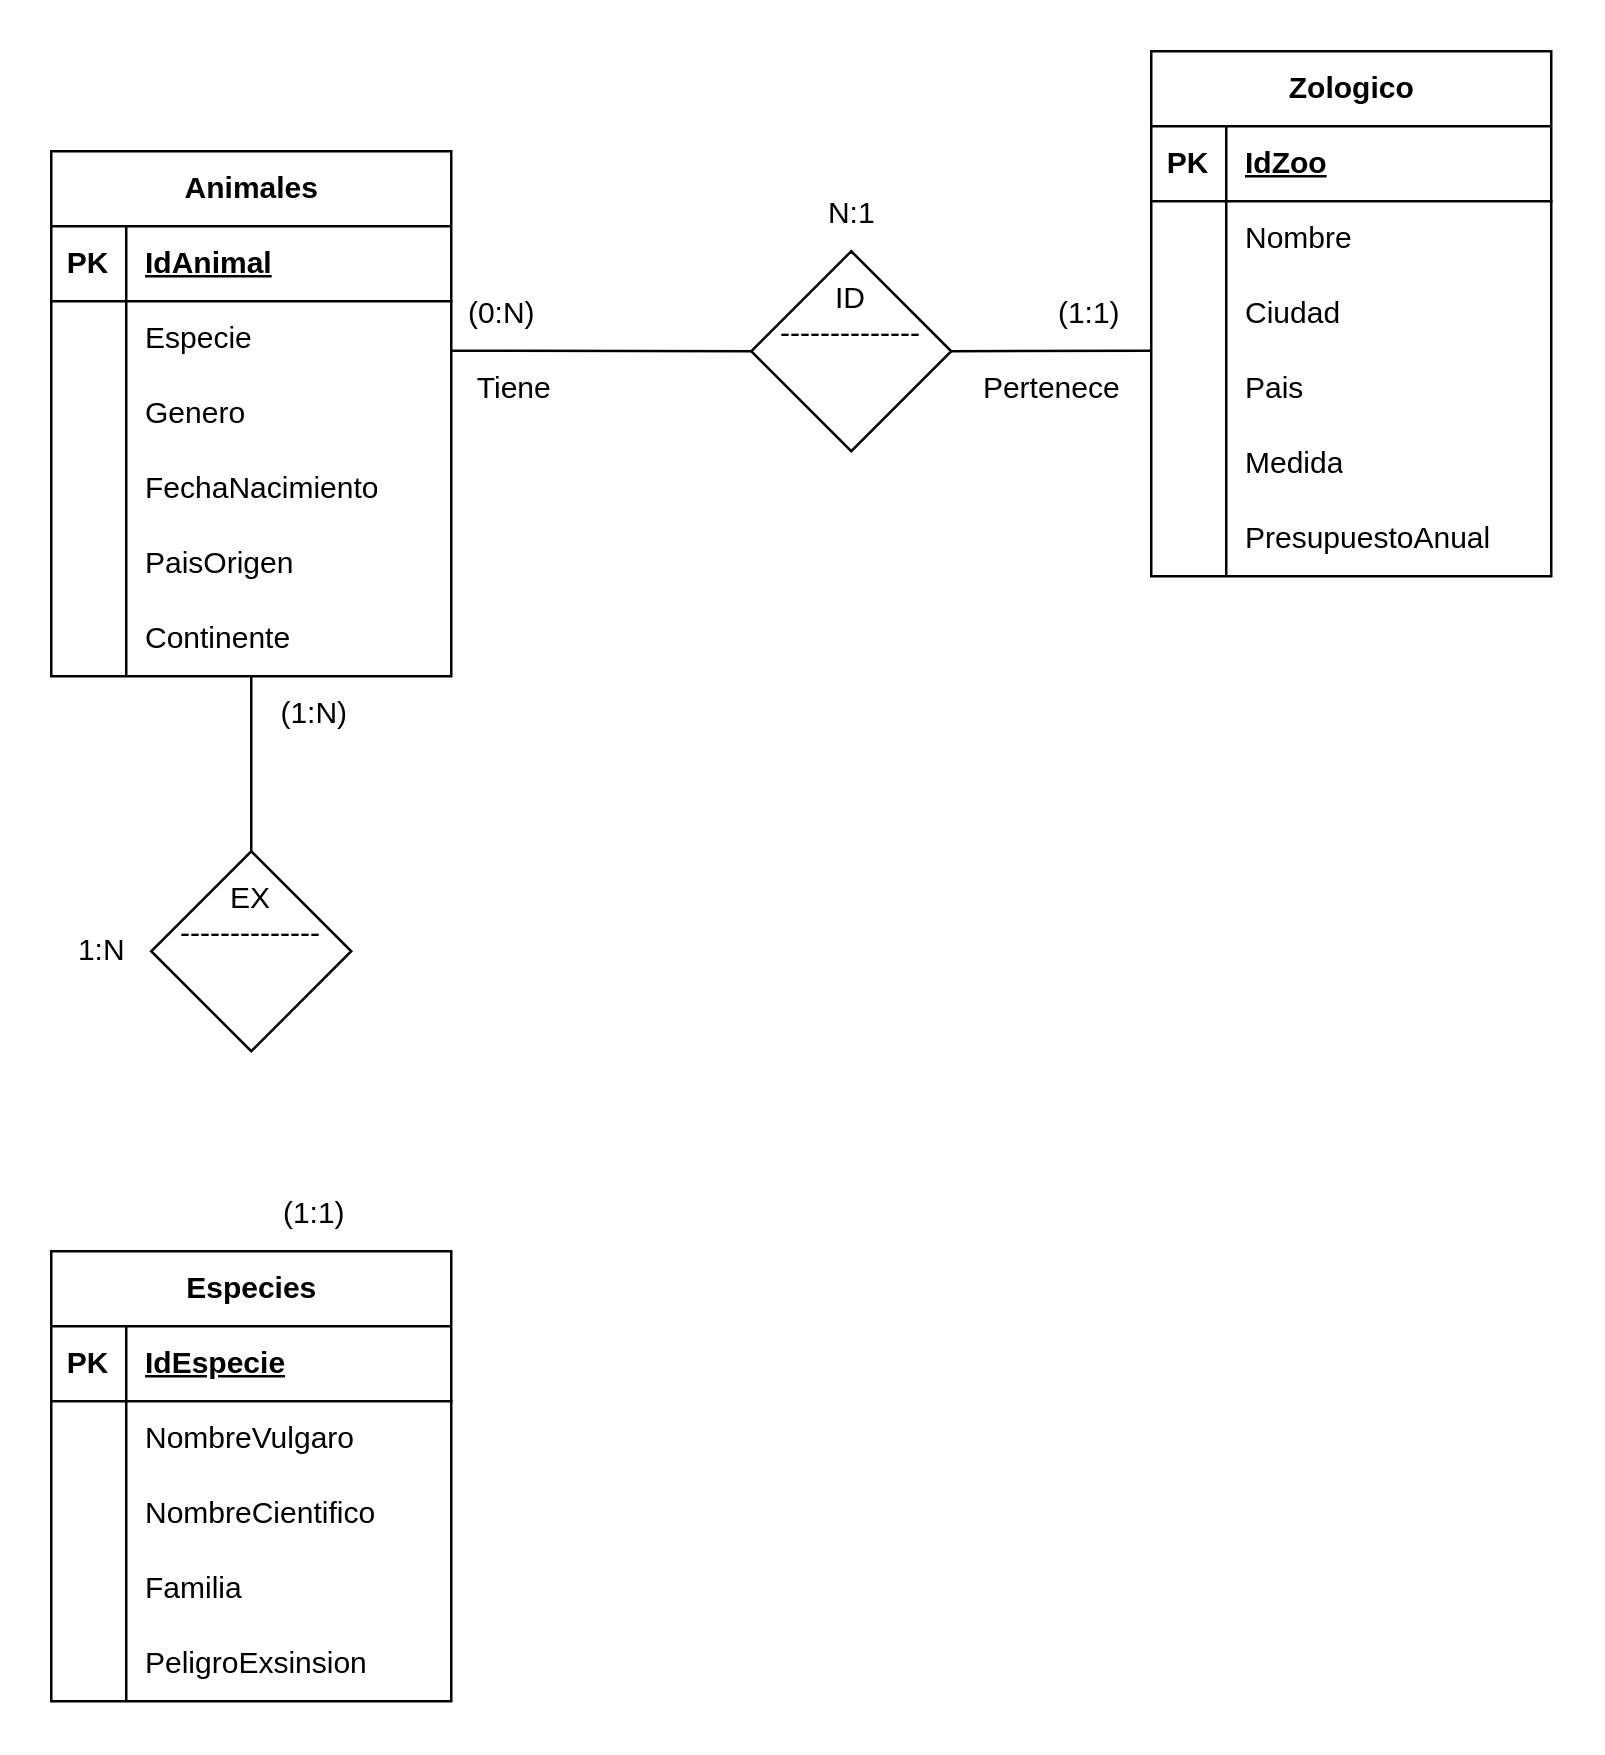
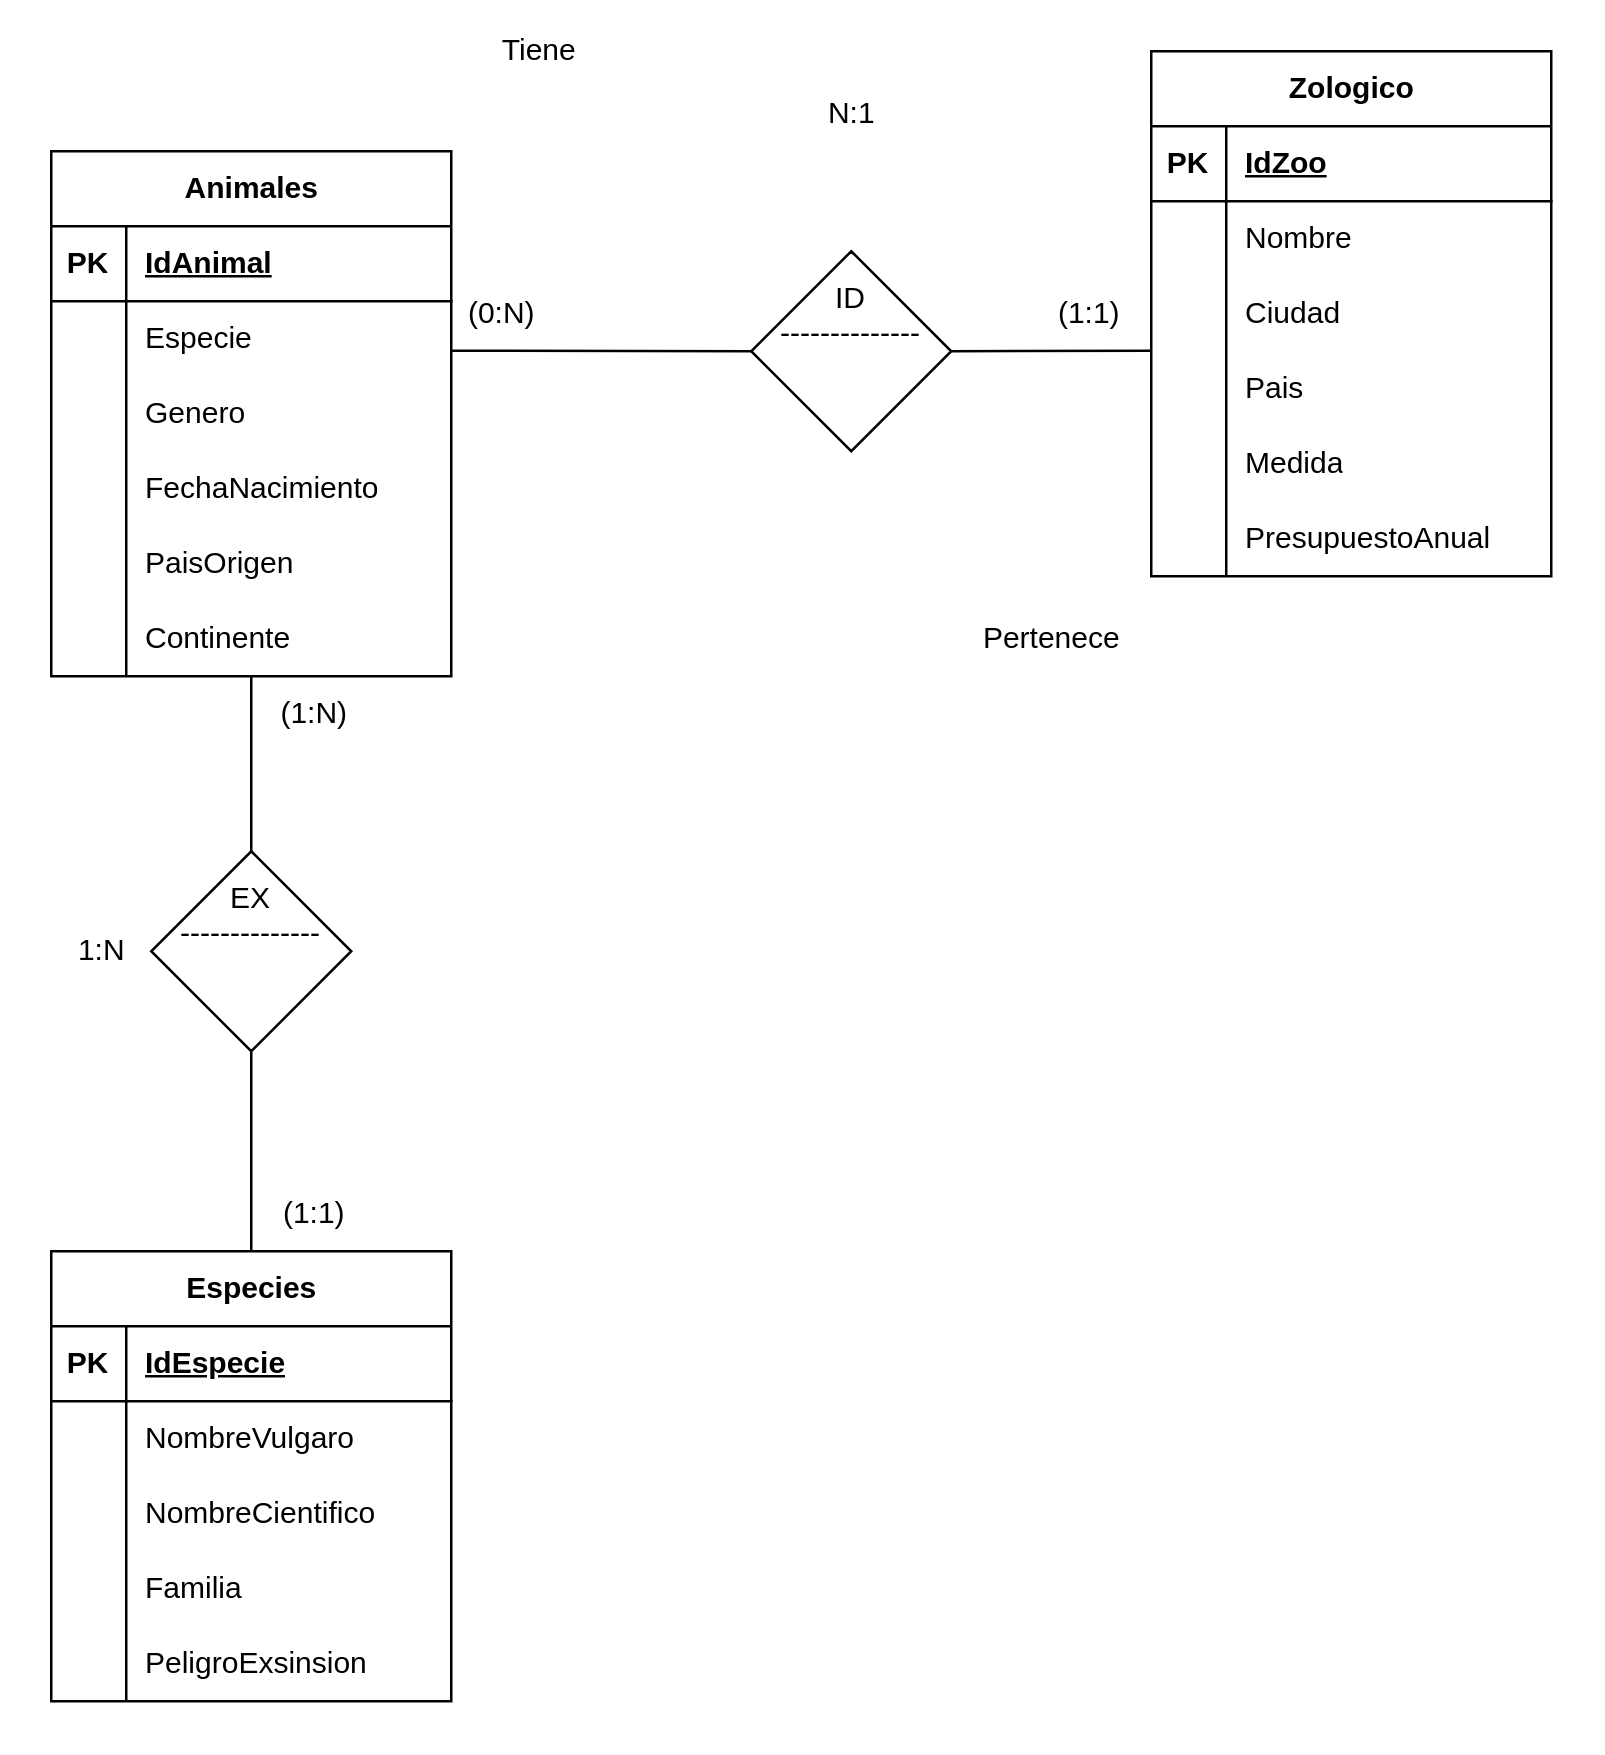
(851, 214) -> (851, 114)
(514, 389) -> (539, 51)
(1051, 389) -> (1051, 639)
none -> (251, 1151)
